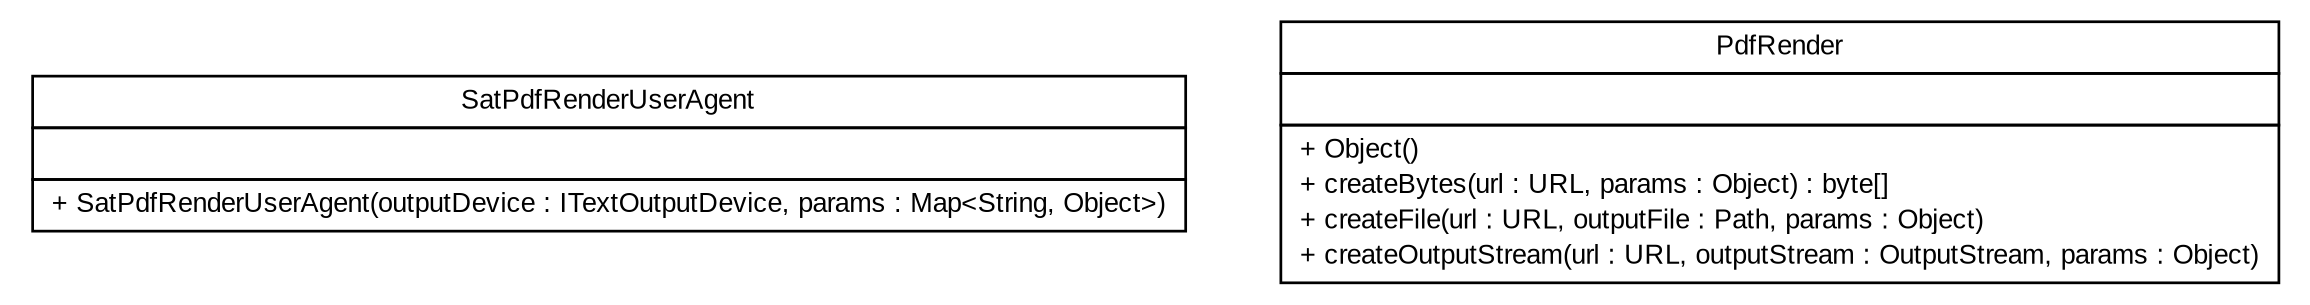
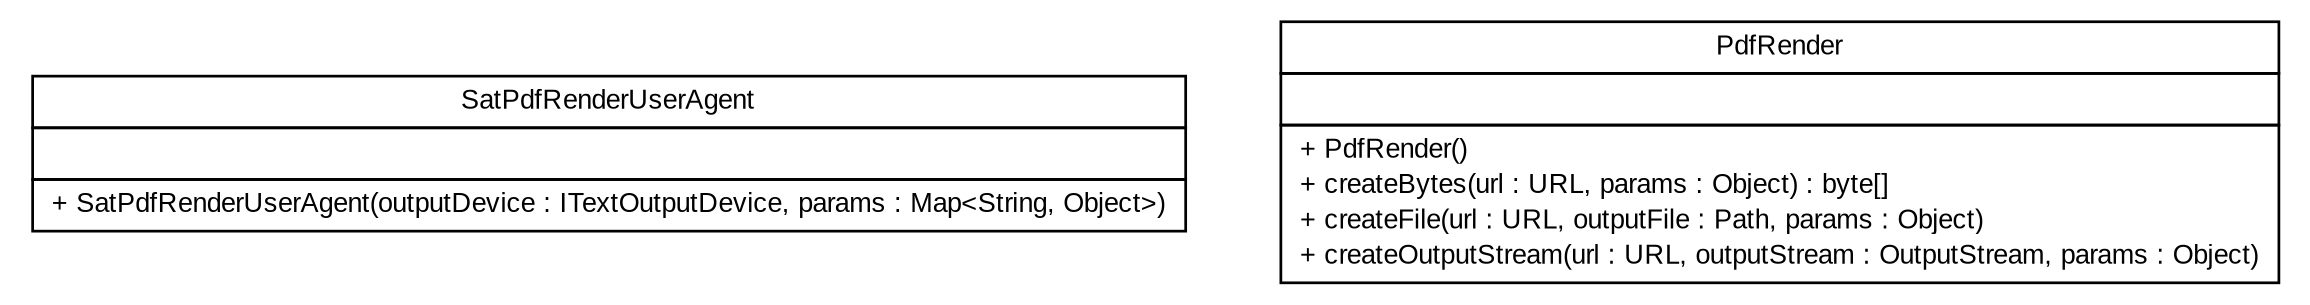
(1360, 150) -> (1384, 150)
